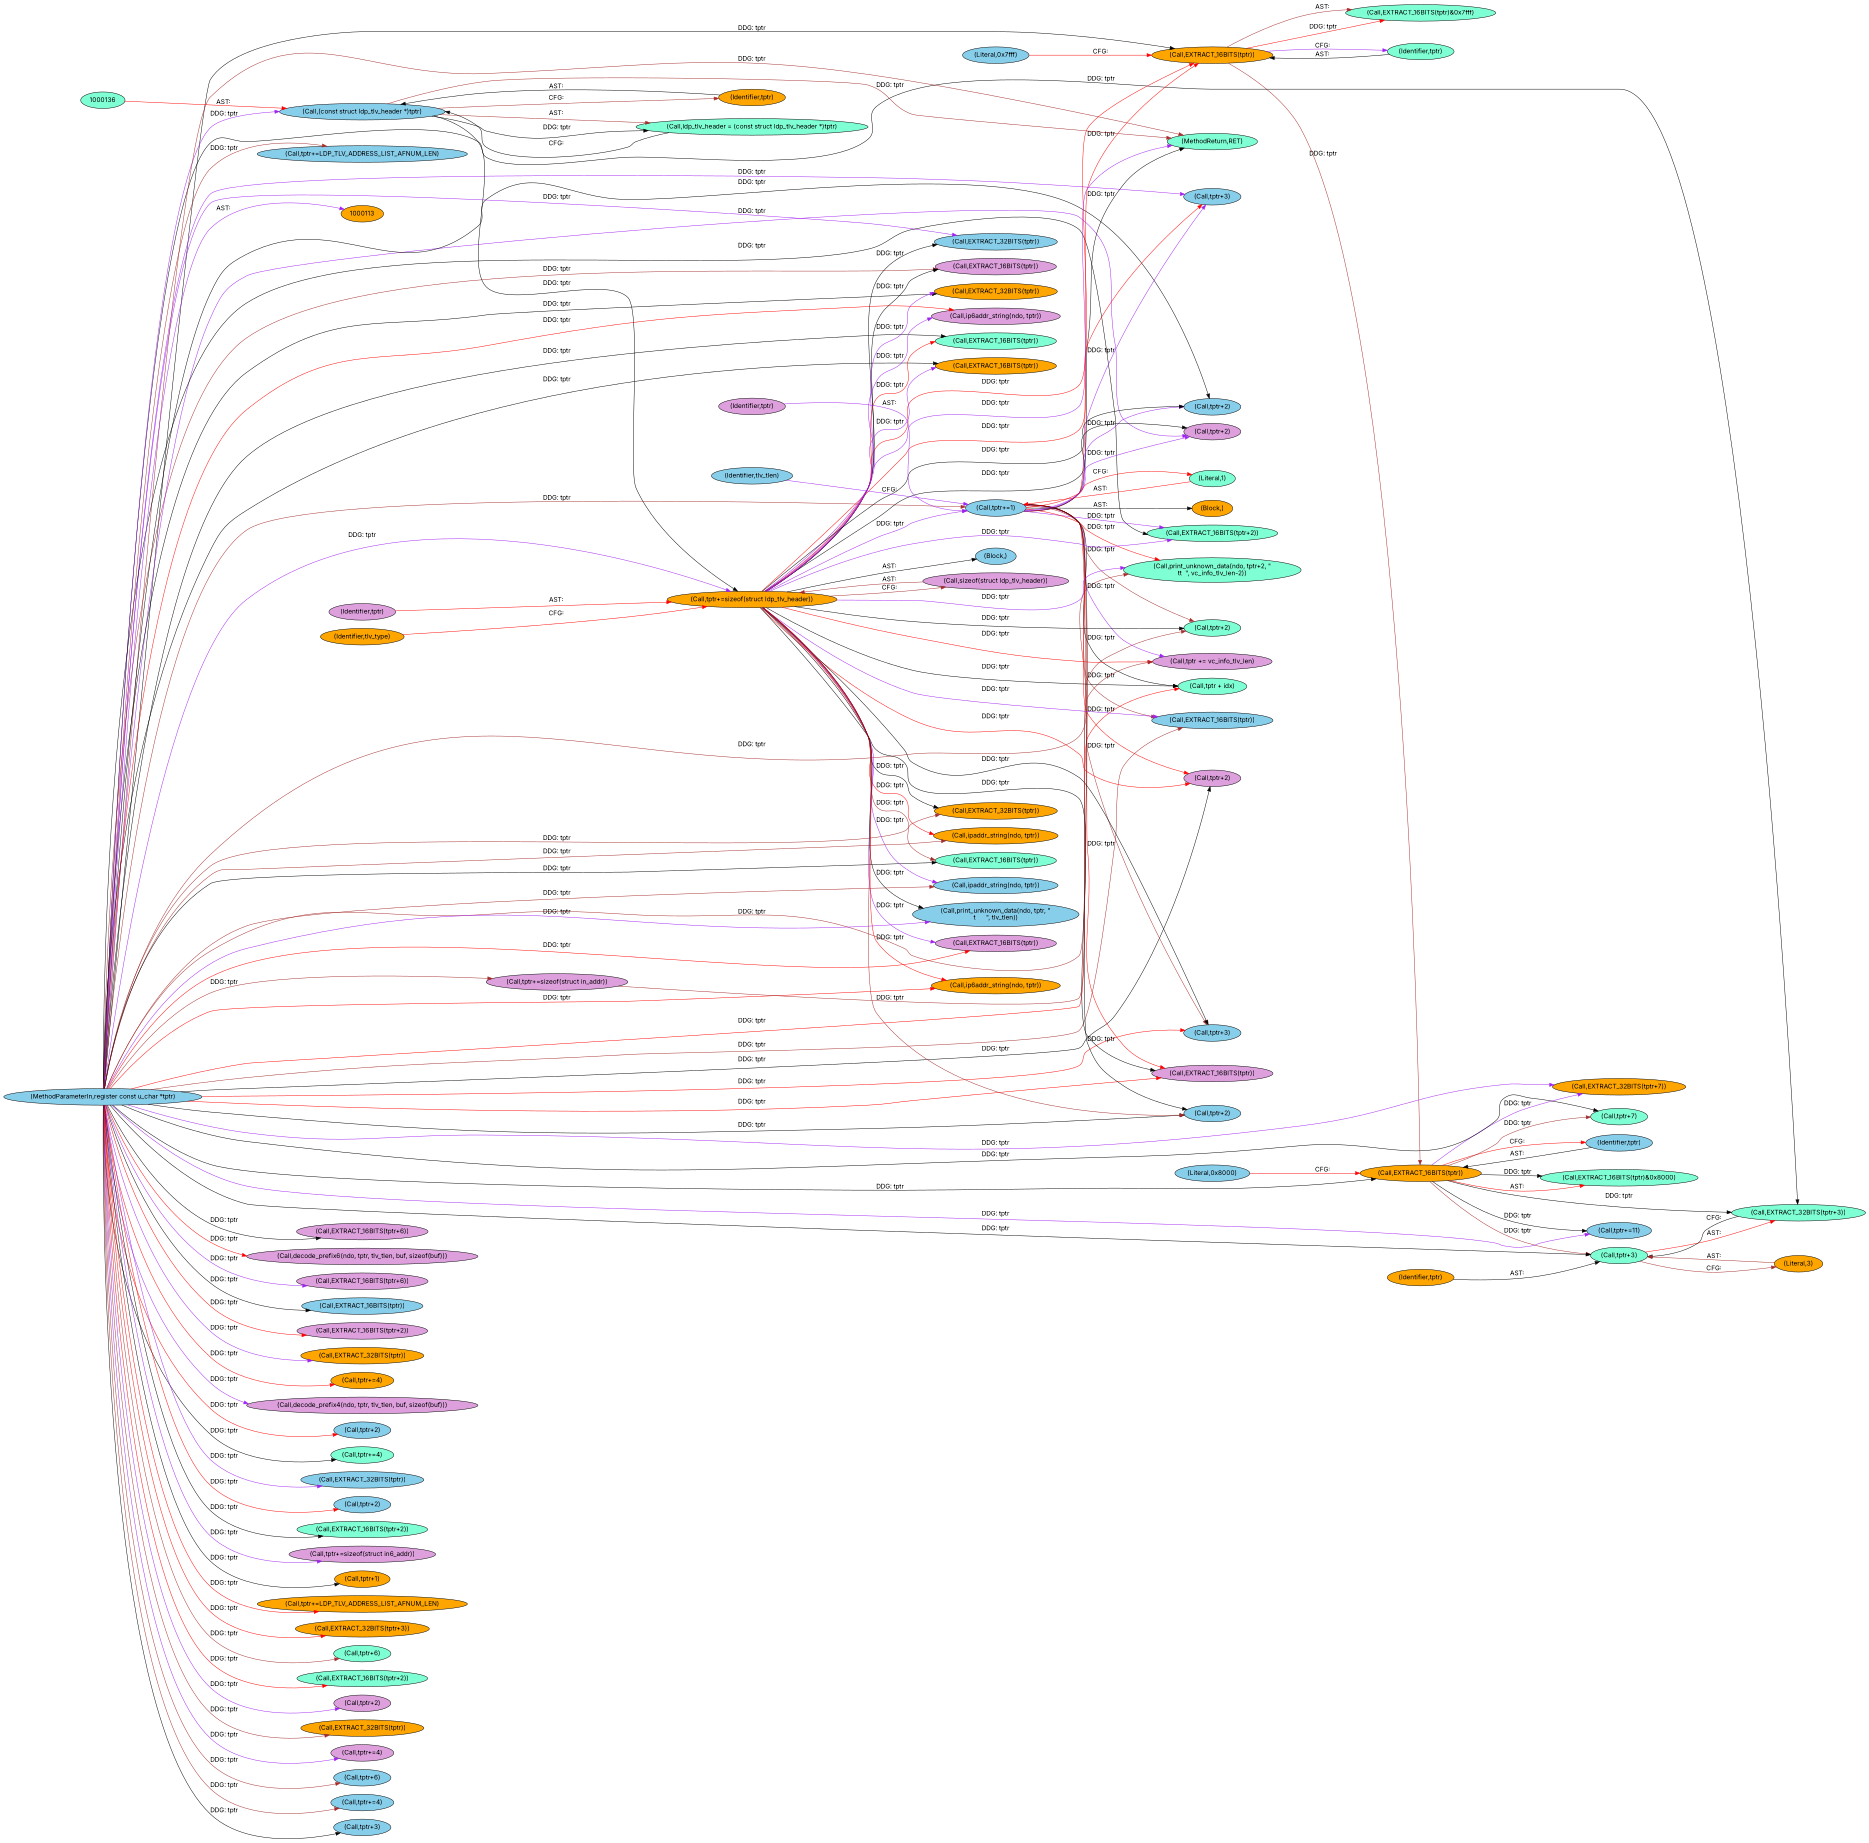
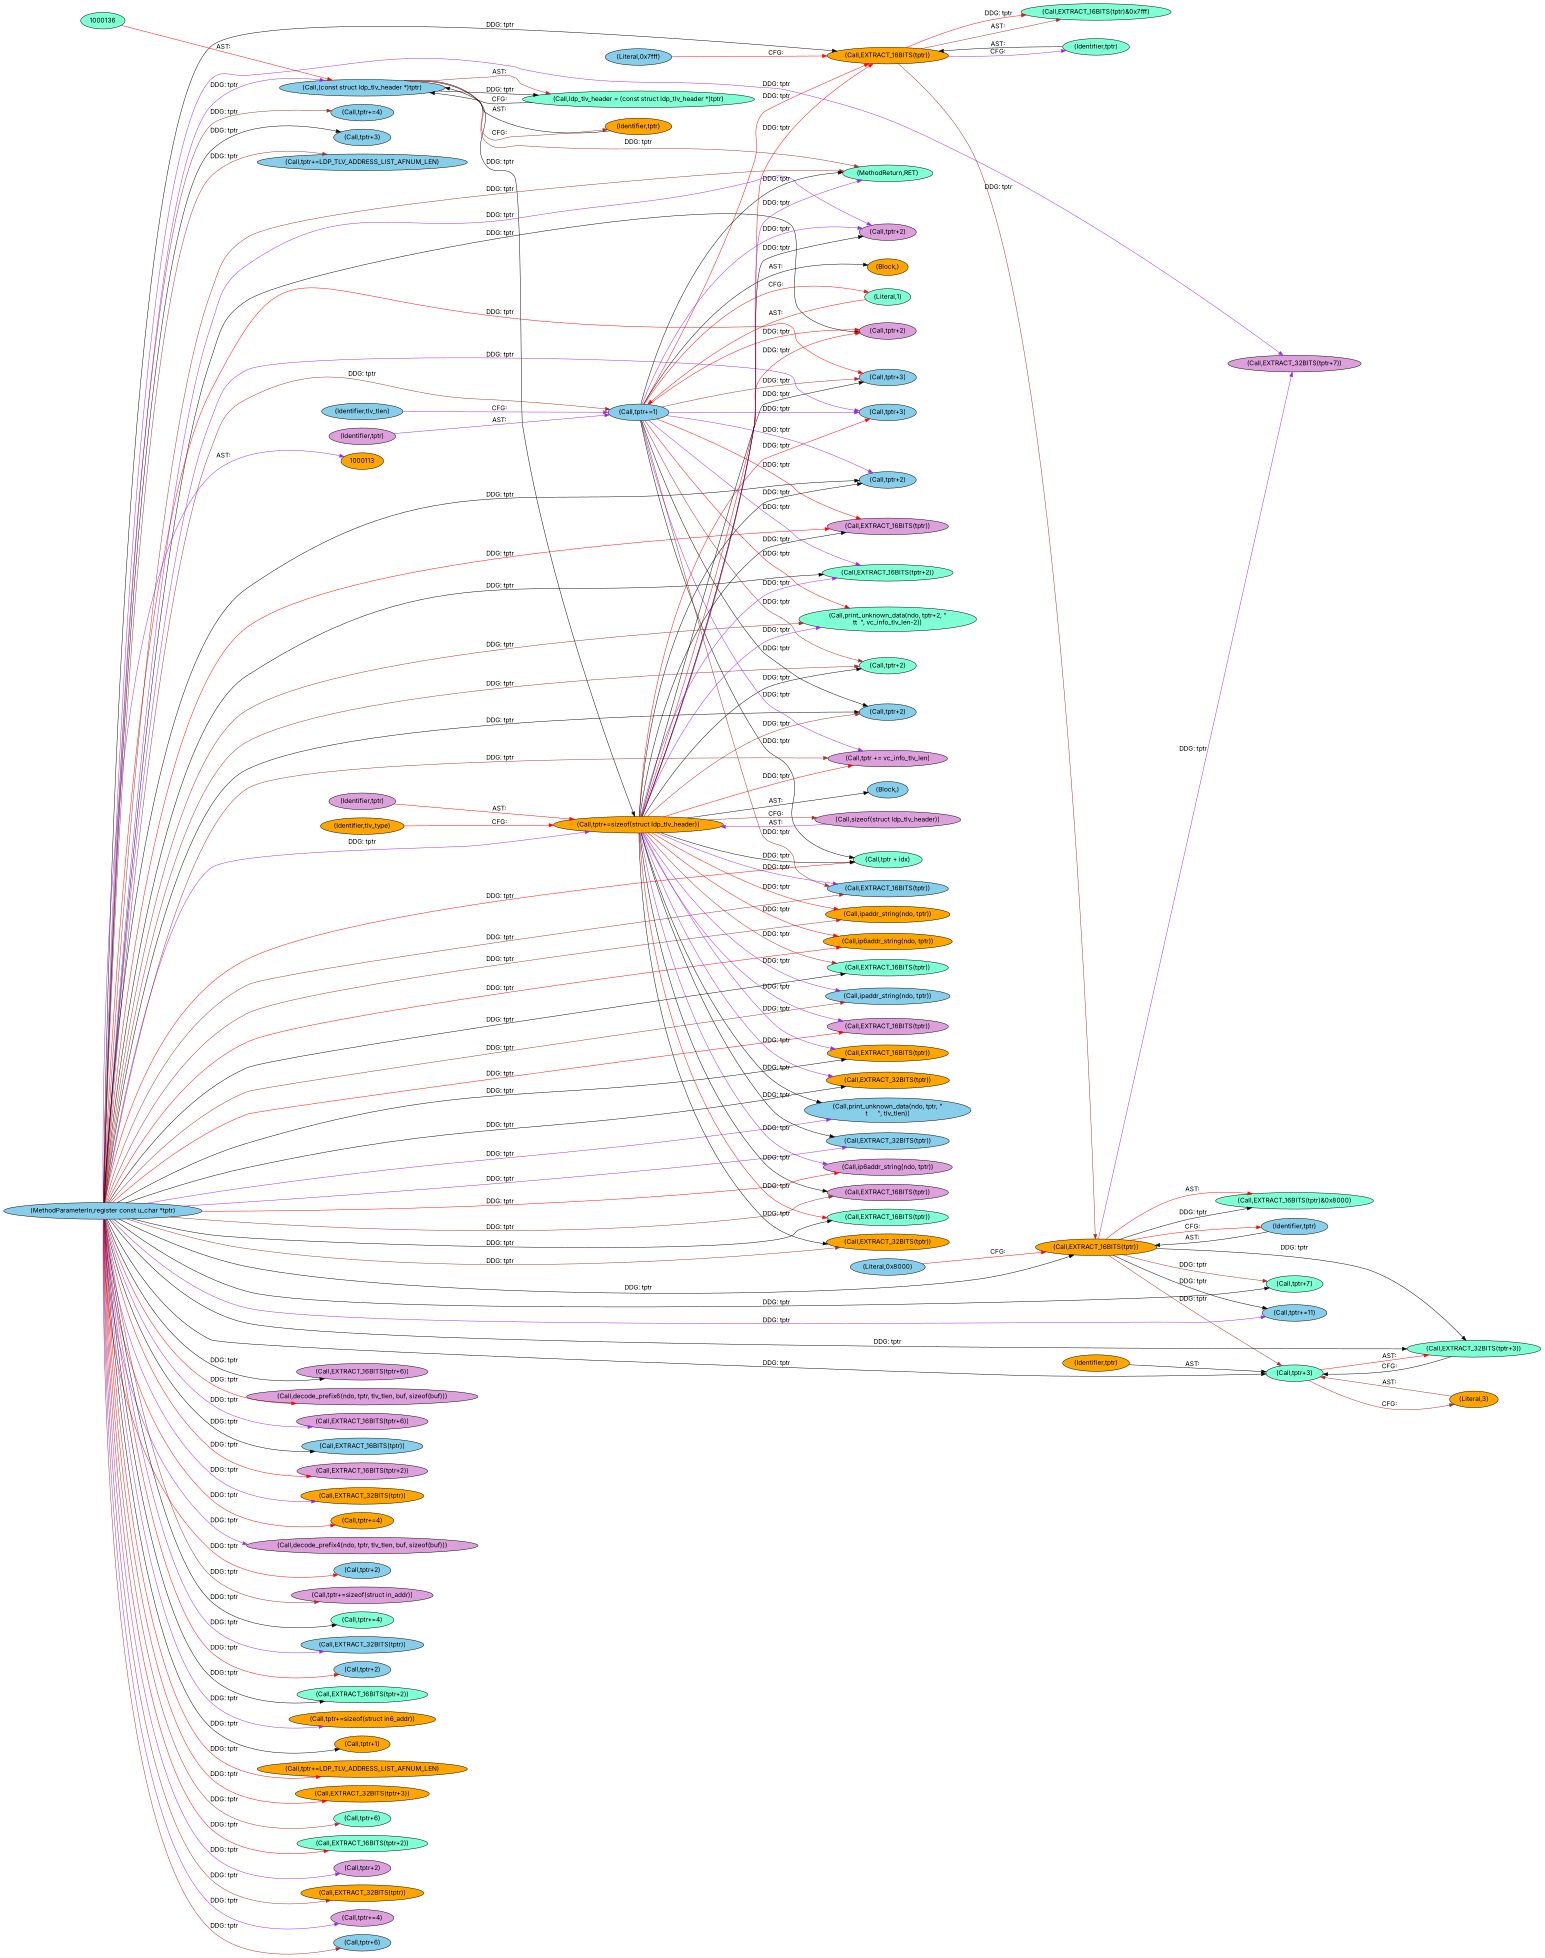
(862, 544) -> none
(864, 585) -> (776, 826)
(1035, 1003) -> (313, 774)
(1619, 1087) -> (1295, 364)
(362, 1554) -> (362, 1719)
